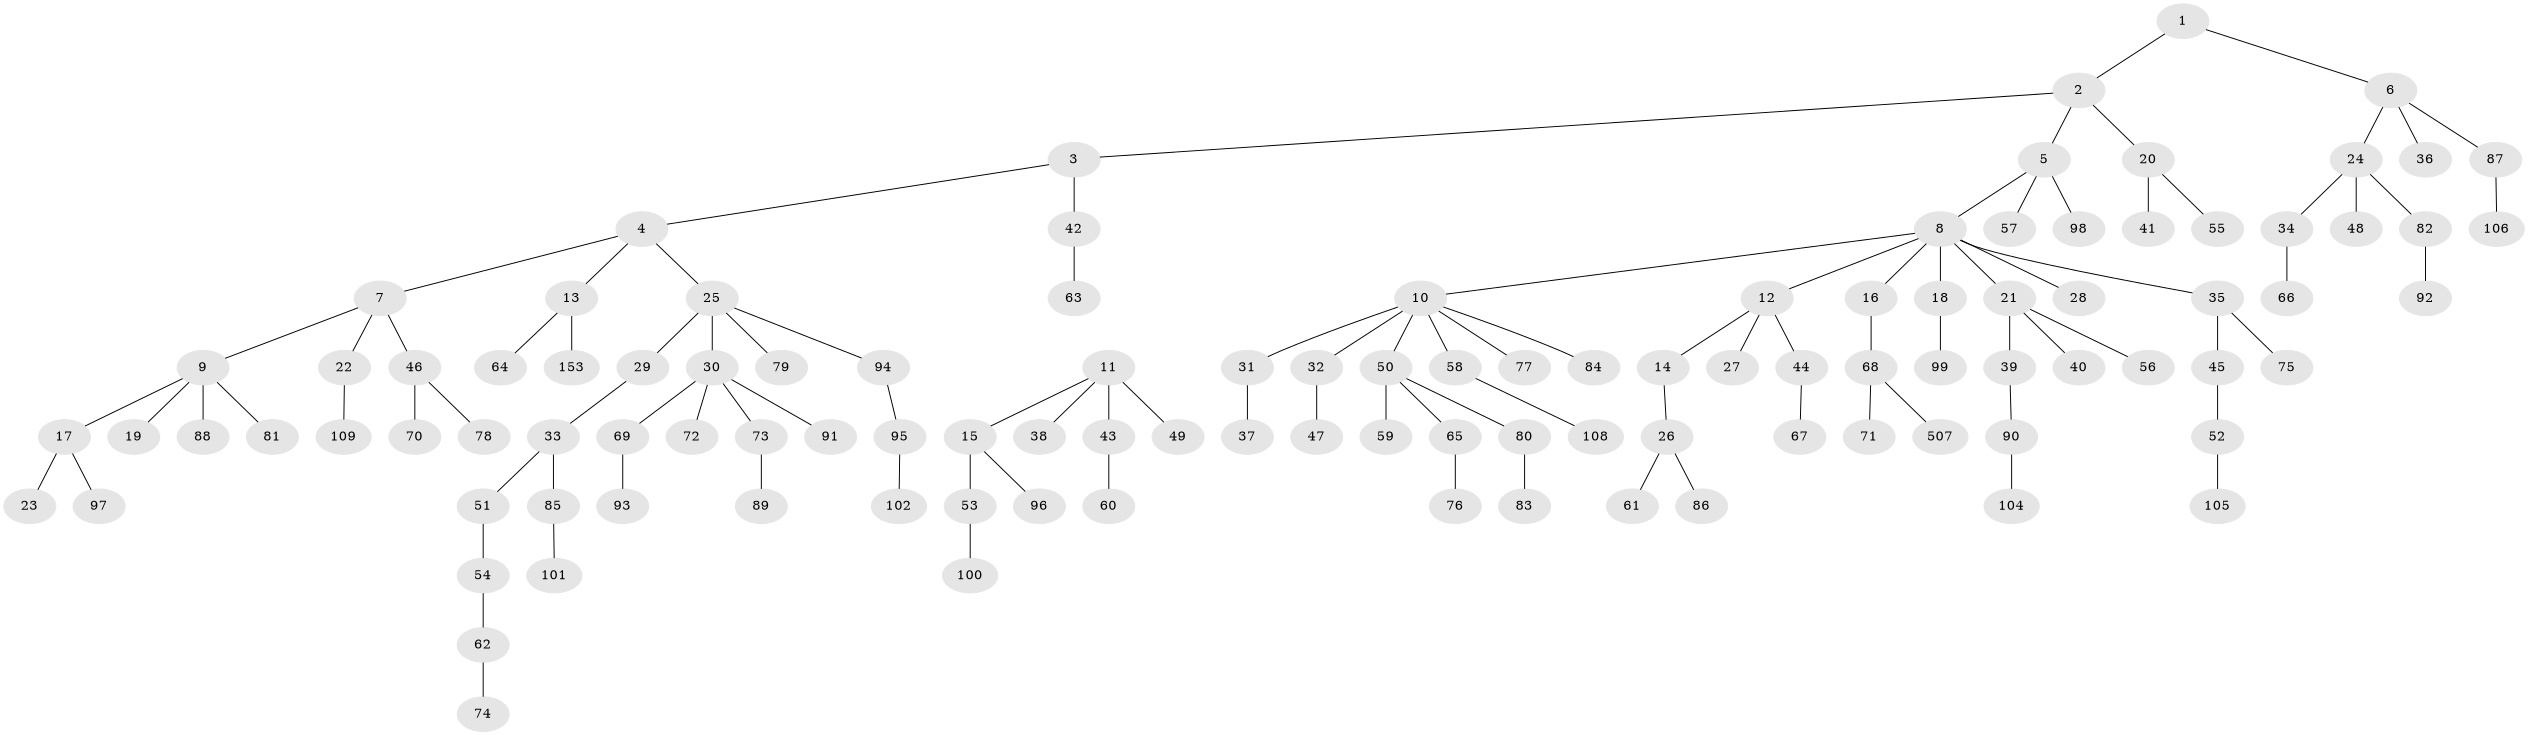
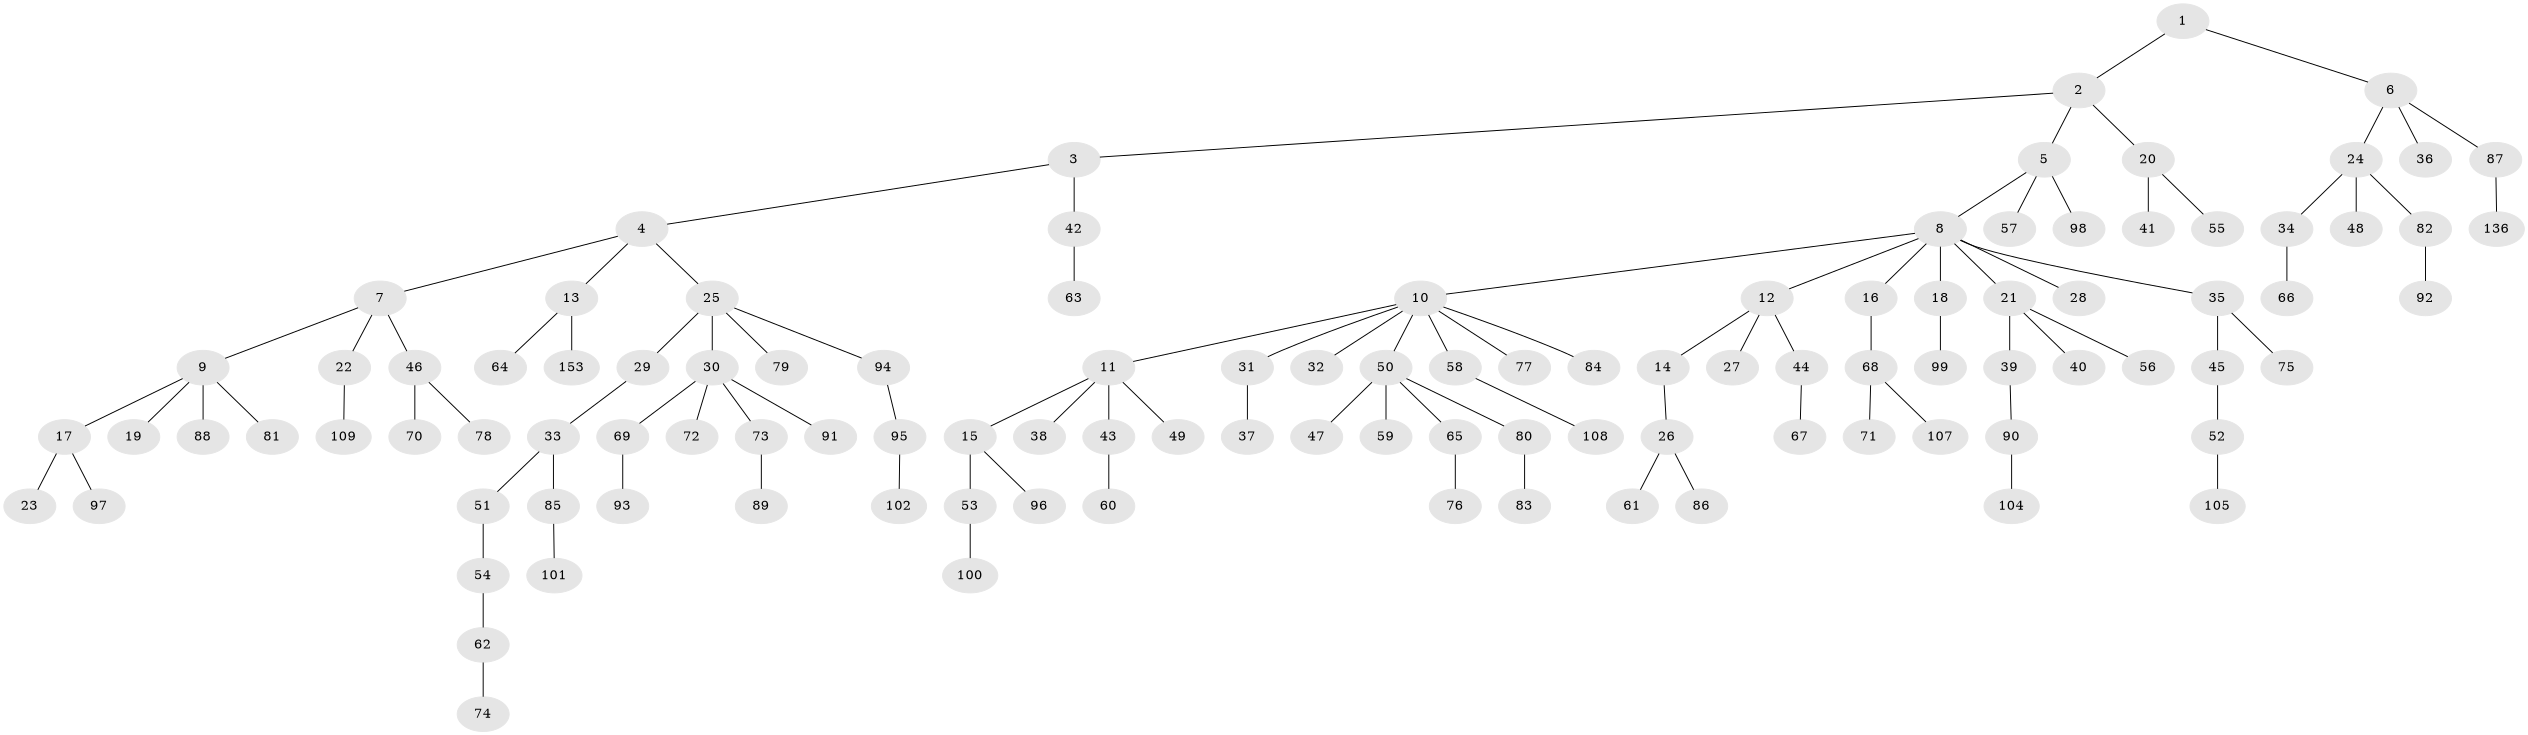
(2497, 229) -> (2497, 229)
none -> (1265, 333)
(1317, 402) -> (1351, 402)
(1940, 437) -> (1940, 437)
